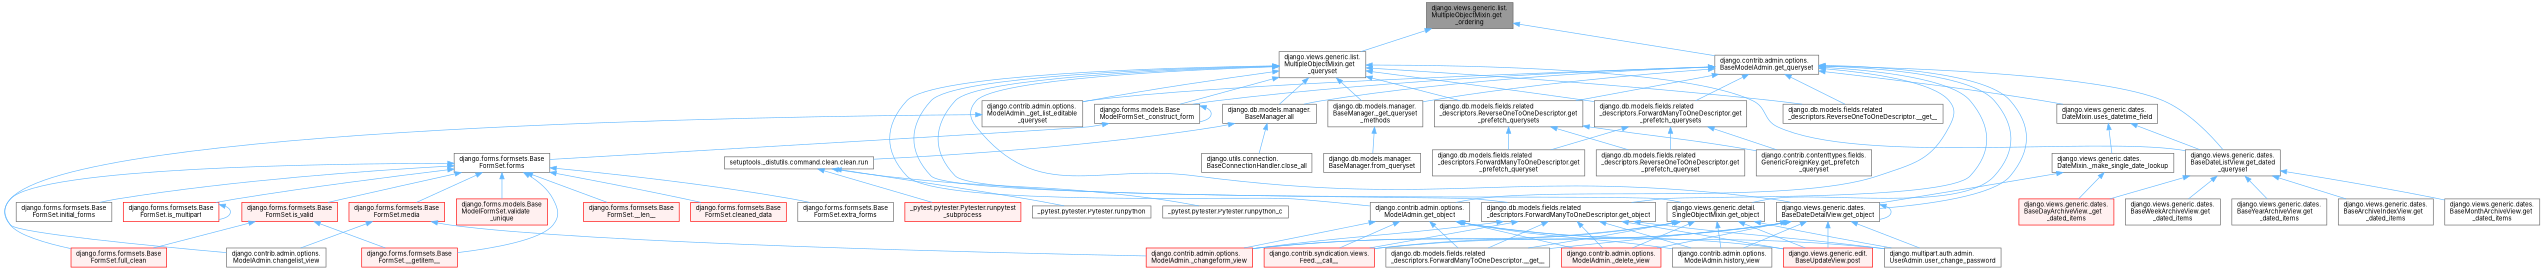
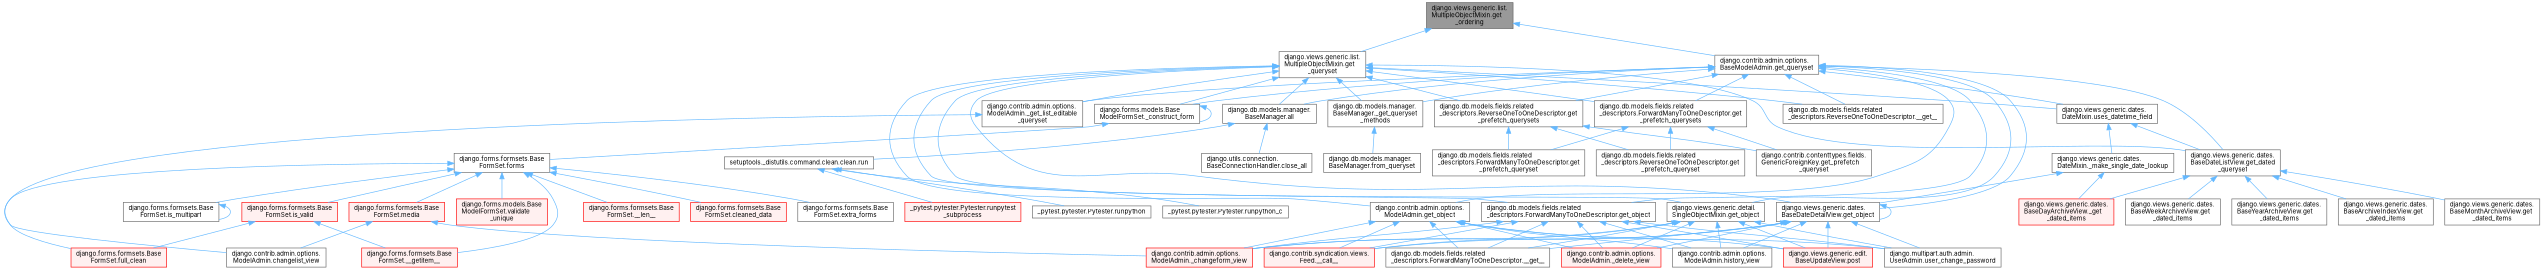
none -> (1732, 87)
(64, 212) -> none
(171, 212) -> (171, 212)
